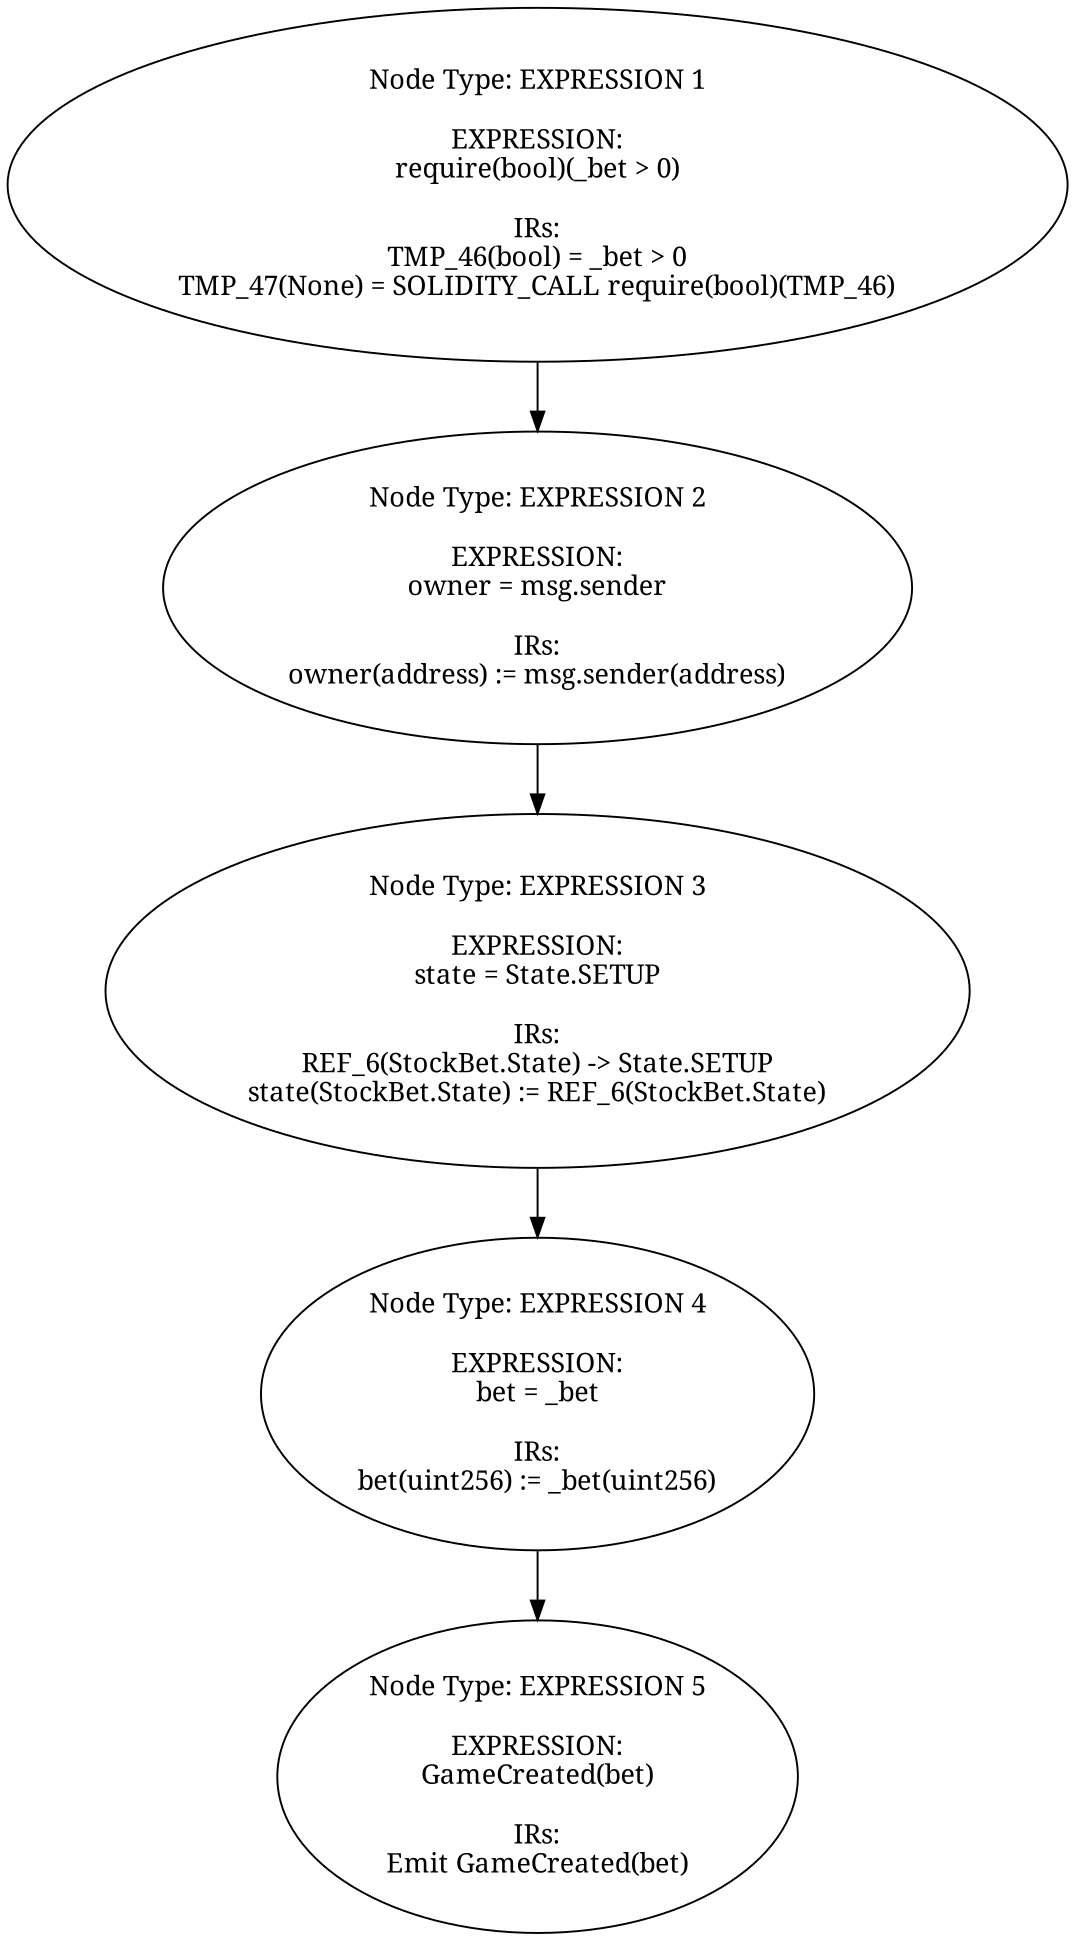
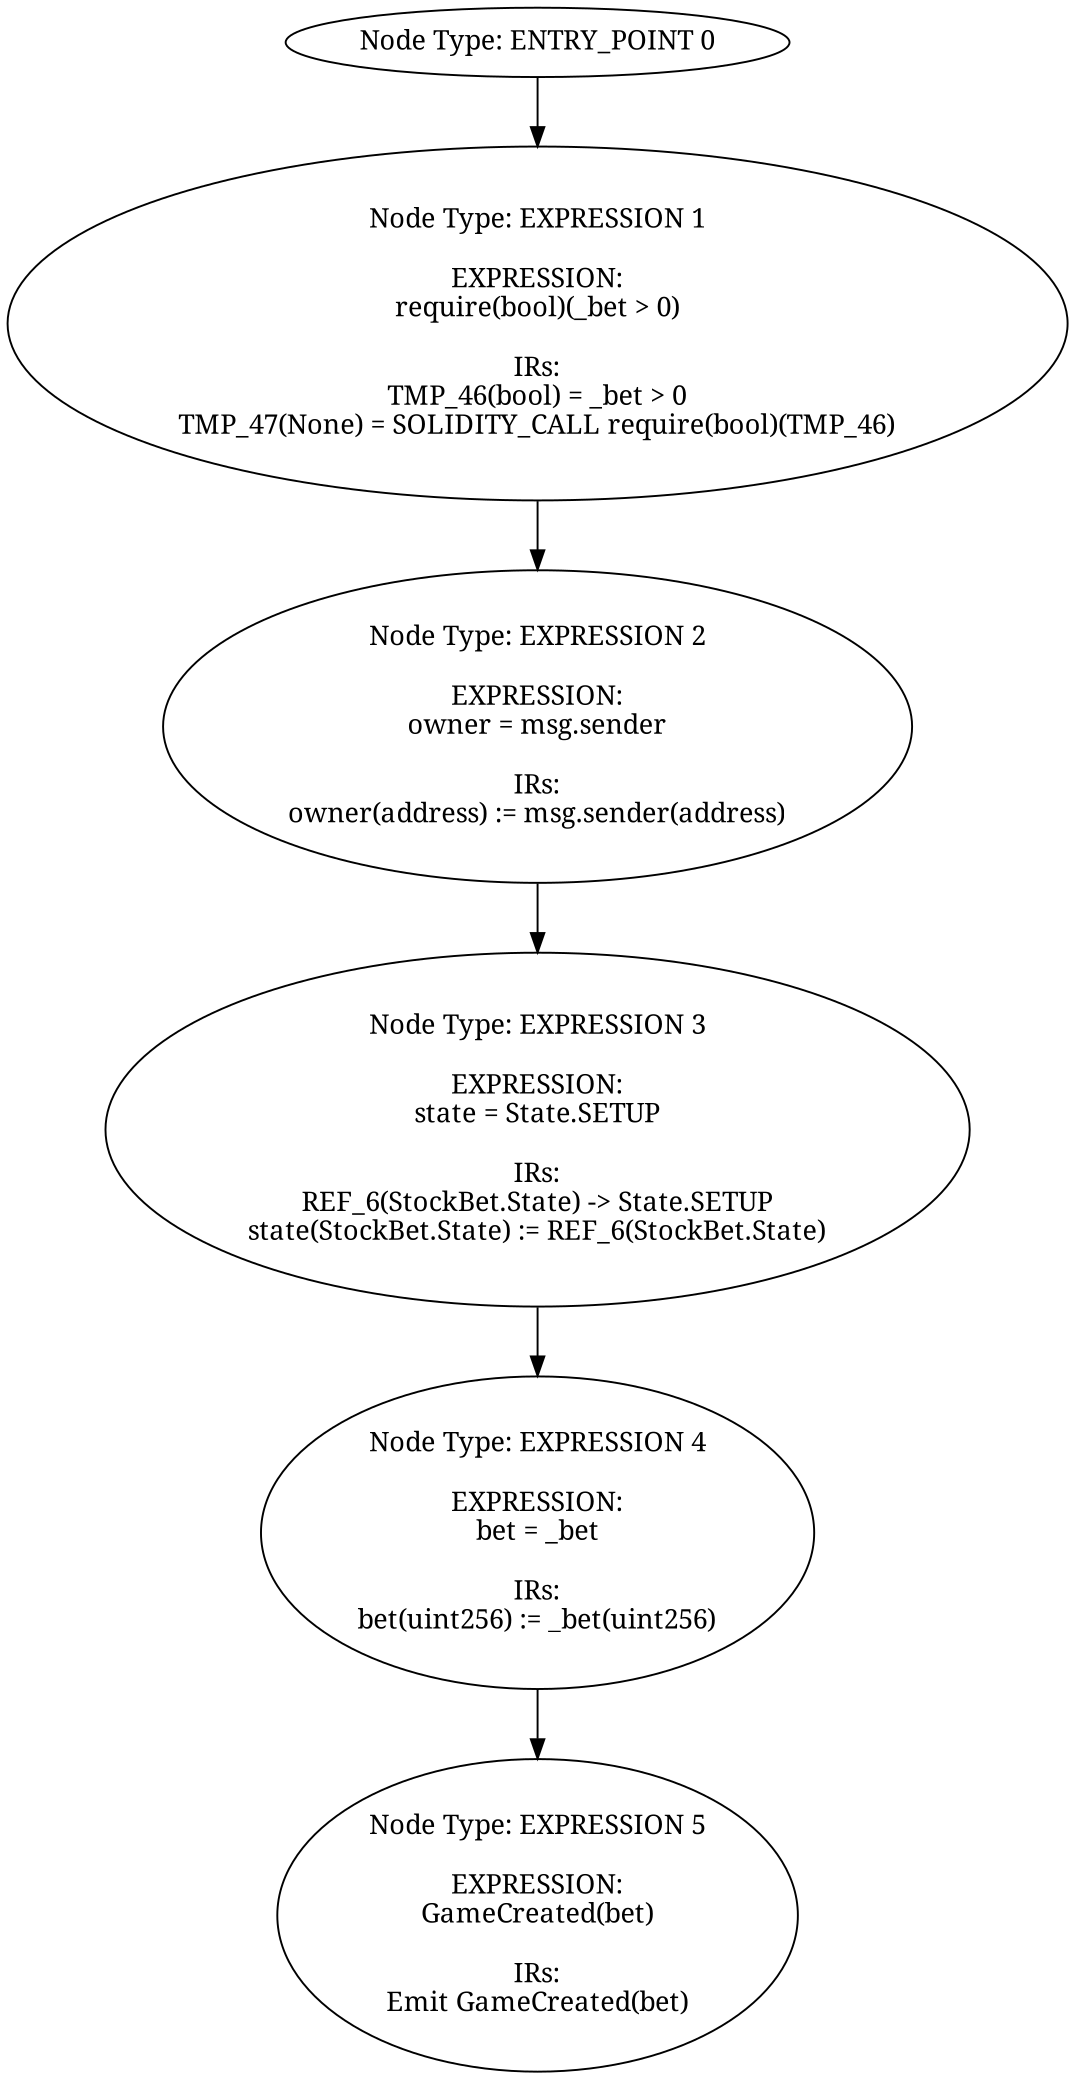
none -> (538, 42)
